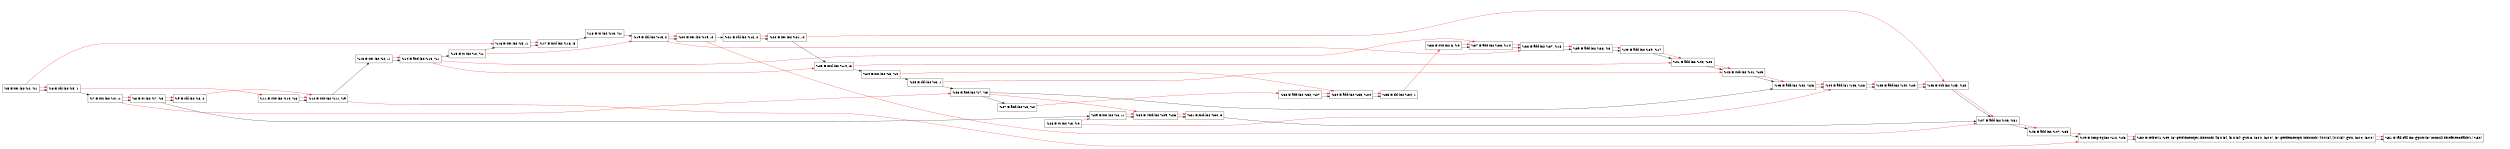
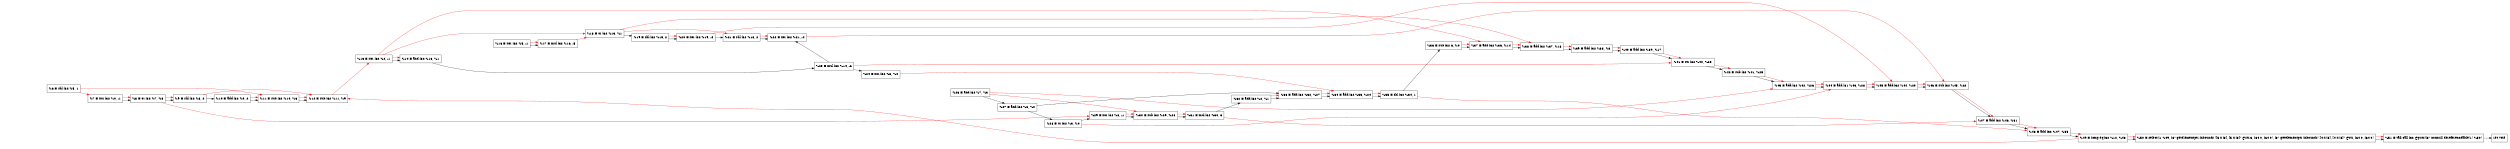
none -> (675, 29)
none -> (481, 34)
(580, 39) -> (580, 39)
(1092, 48) -> (1075, 19)
(808, 52) -> (813, 52)
(467, 54) -> none
(958, 56) -> (923, 11)
(1693, 62) -> (1693, 62)
(1421, 70) -> (1421, 71)
(622, 72) -> (622, 72)
(350, 80) -> (350, 80)
(925, 83) -> none
(21, 89) -> none
(83, 93) -> (83, 93)
(1157, 97) -> (1157, 97)
none -> (232, 99)
none -> (1251, 99)
(1381, 109) -> (1381, 109)
(534, 113) -> none
none -> (1039, 115)
(1156, 115) -> (1156, 115)
none -> (1721, 117)
(1084, 120) -> (1084, 120)
(624, 121) -> (624, 121)
(1599, 126) -> (1599, 126)
(1334, 134) -> (1313, 27)
none -> (2499, 138)
(1211, 146) -> (1213, 142)
